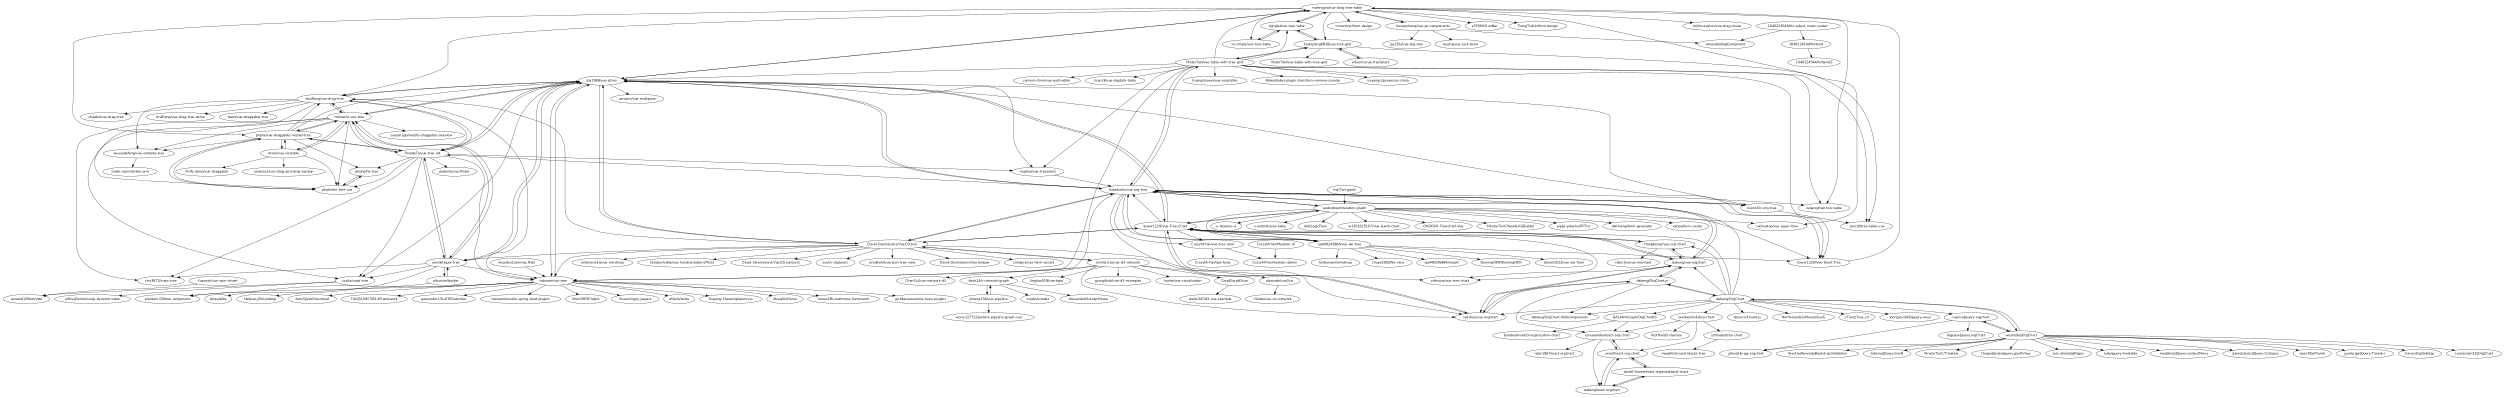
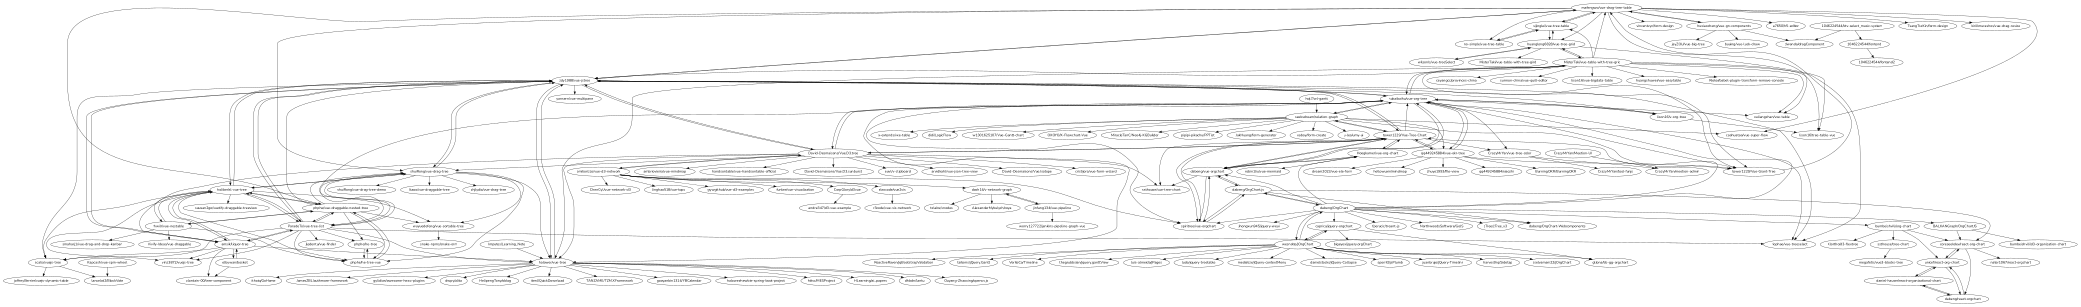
(1082, 180) -> (1660, 133)
(1941, 354) -> (1023, 263)
